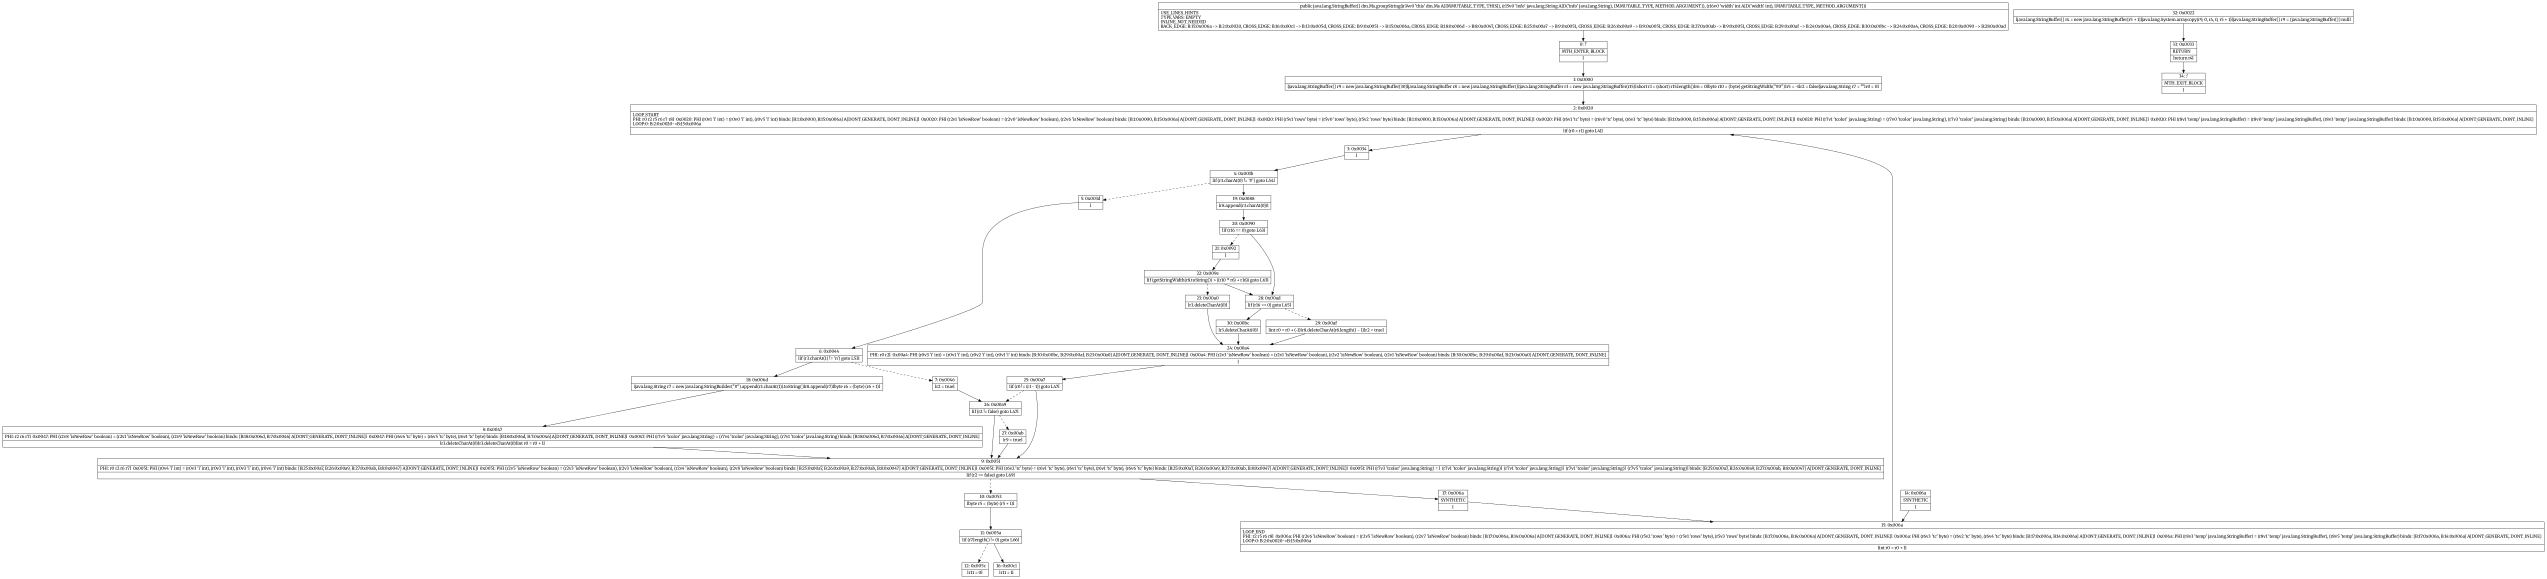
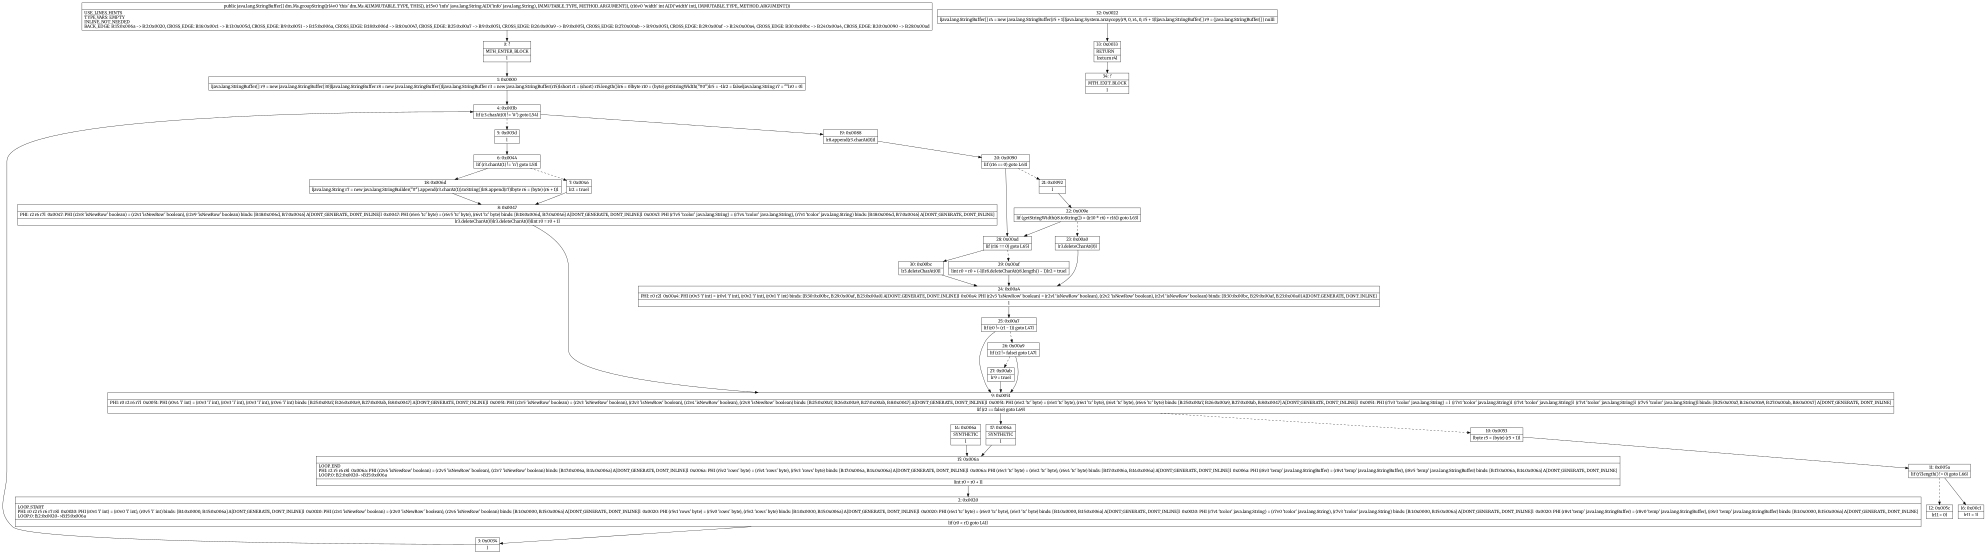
(1583, 96) -> (507, 96)
(968, 395) -> (552, 198)
